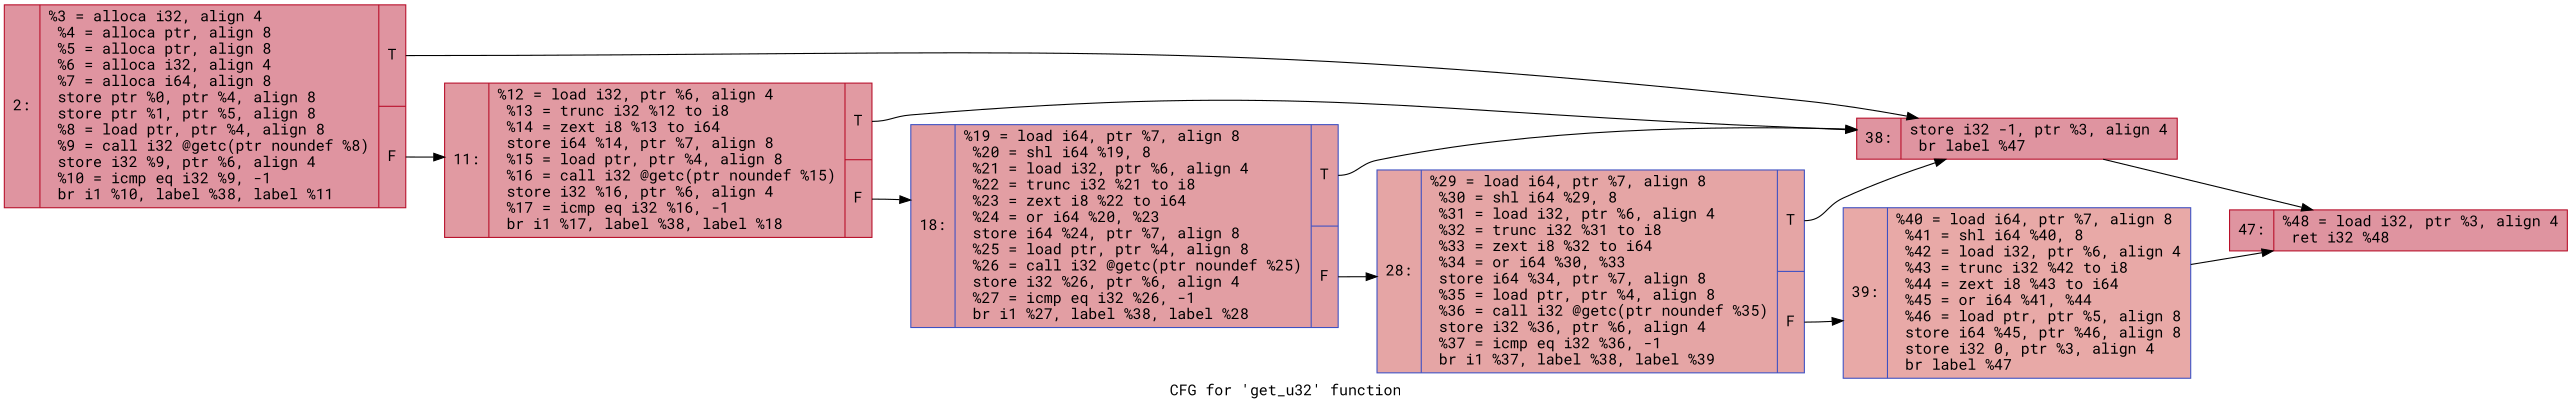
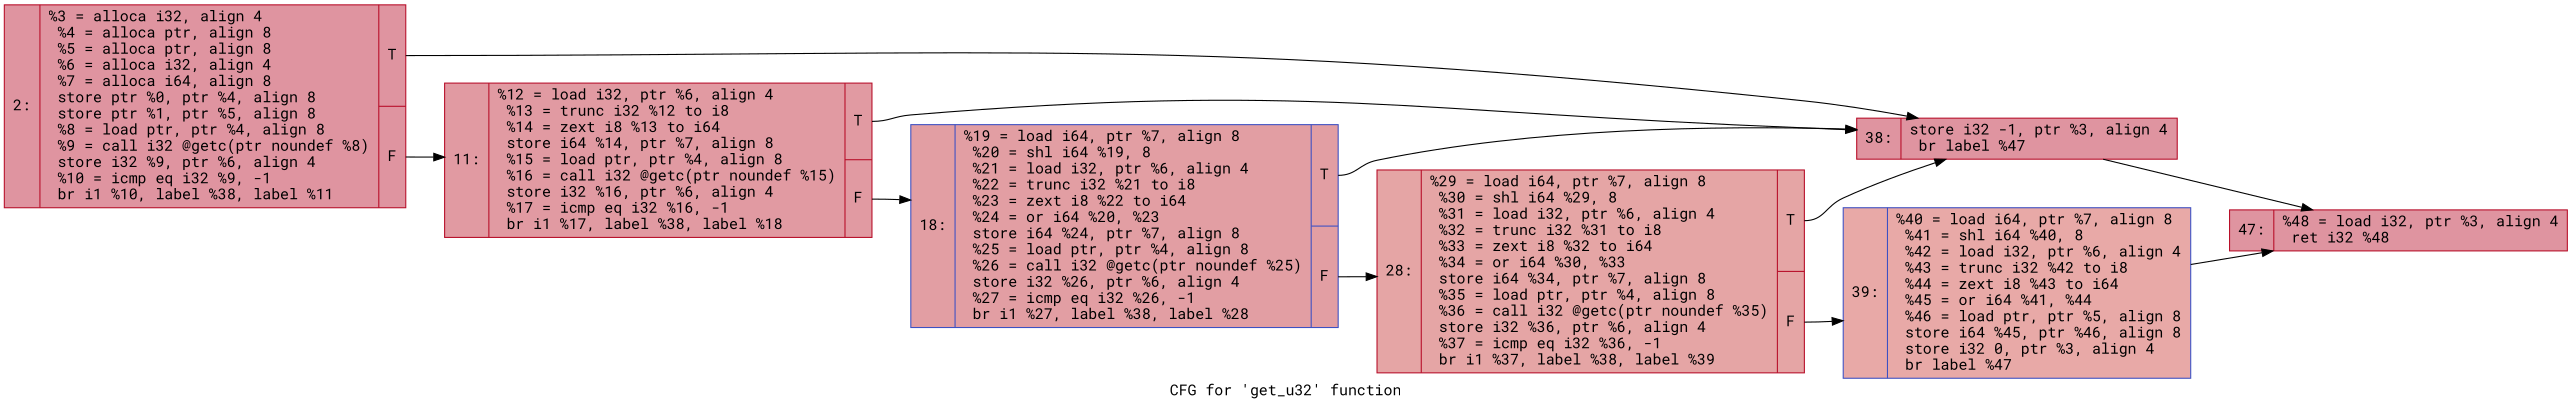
(1591, 271) -> (1591, 271)
